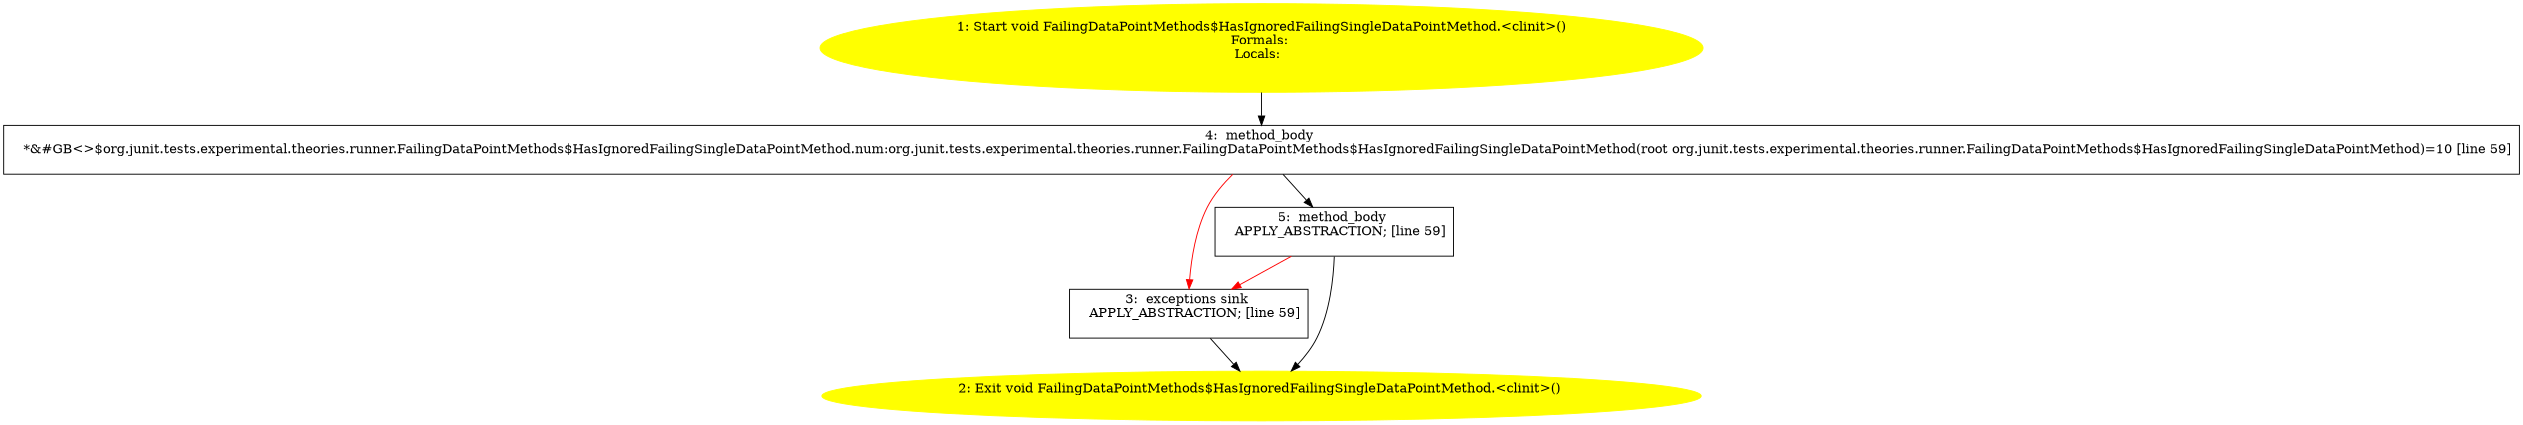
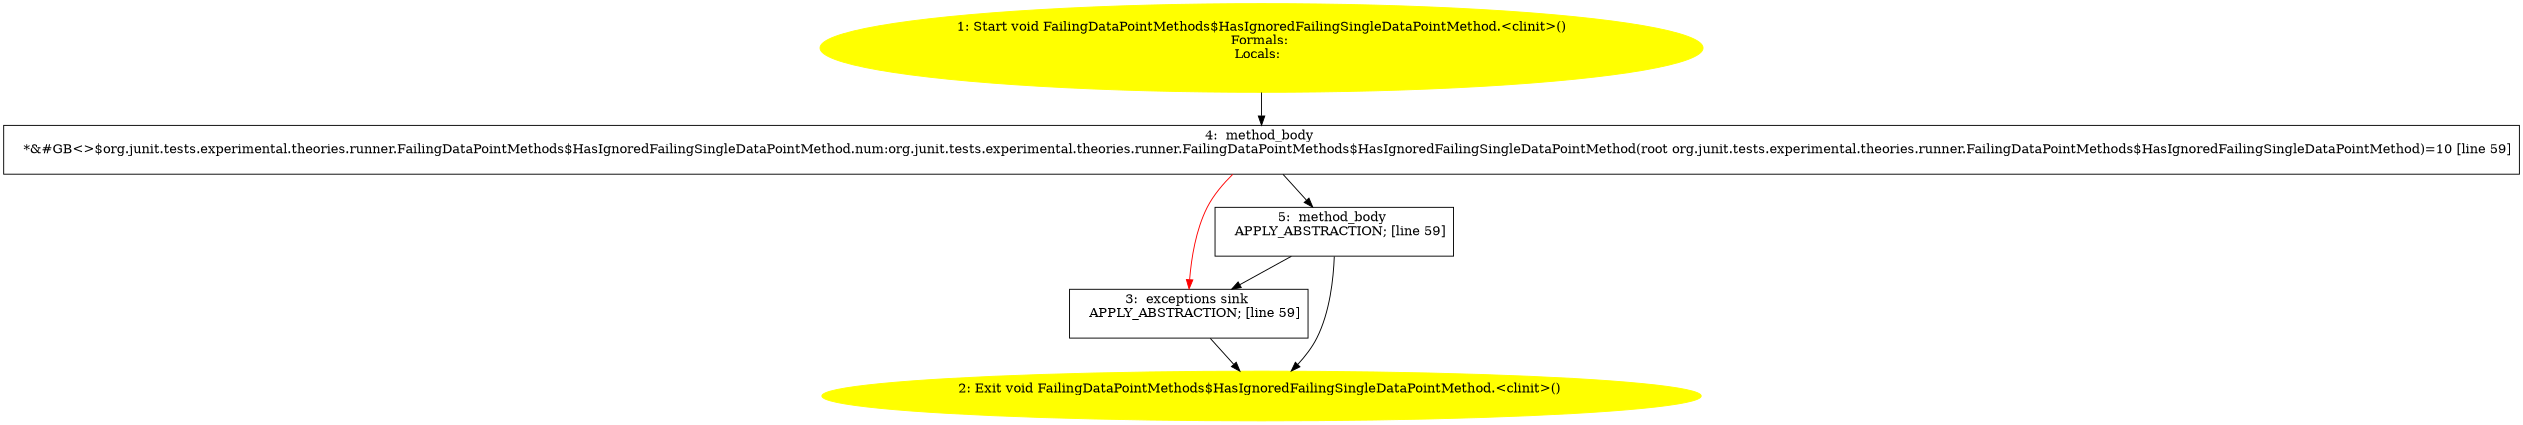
(1266, 270) -> (1266, 270)
